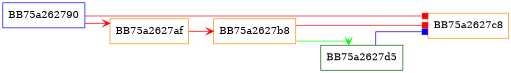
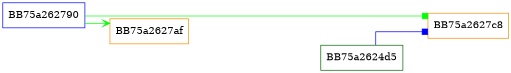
(253, 16) -> (253, 16)
(94, 23) -> (94, 23)
(255, 31) -> none
(362, 58) -> (362, 58)
